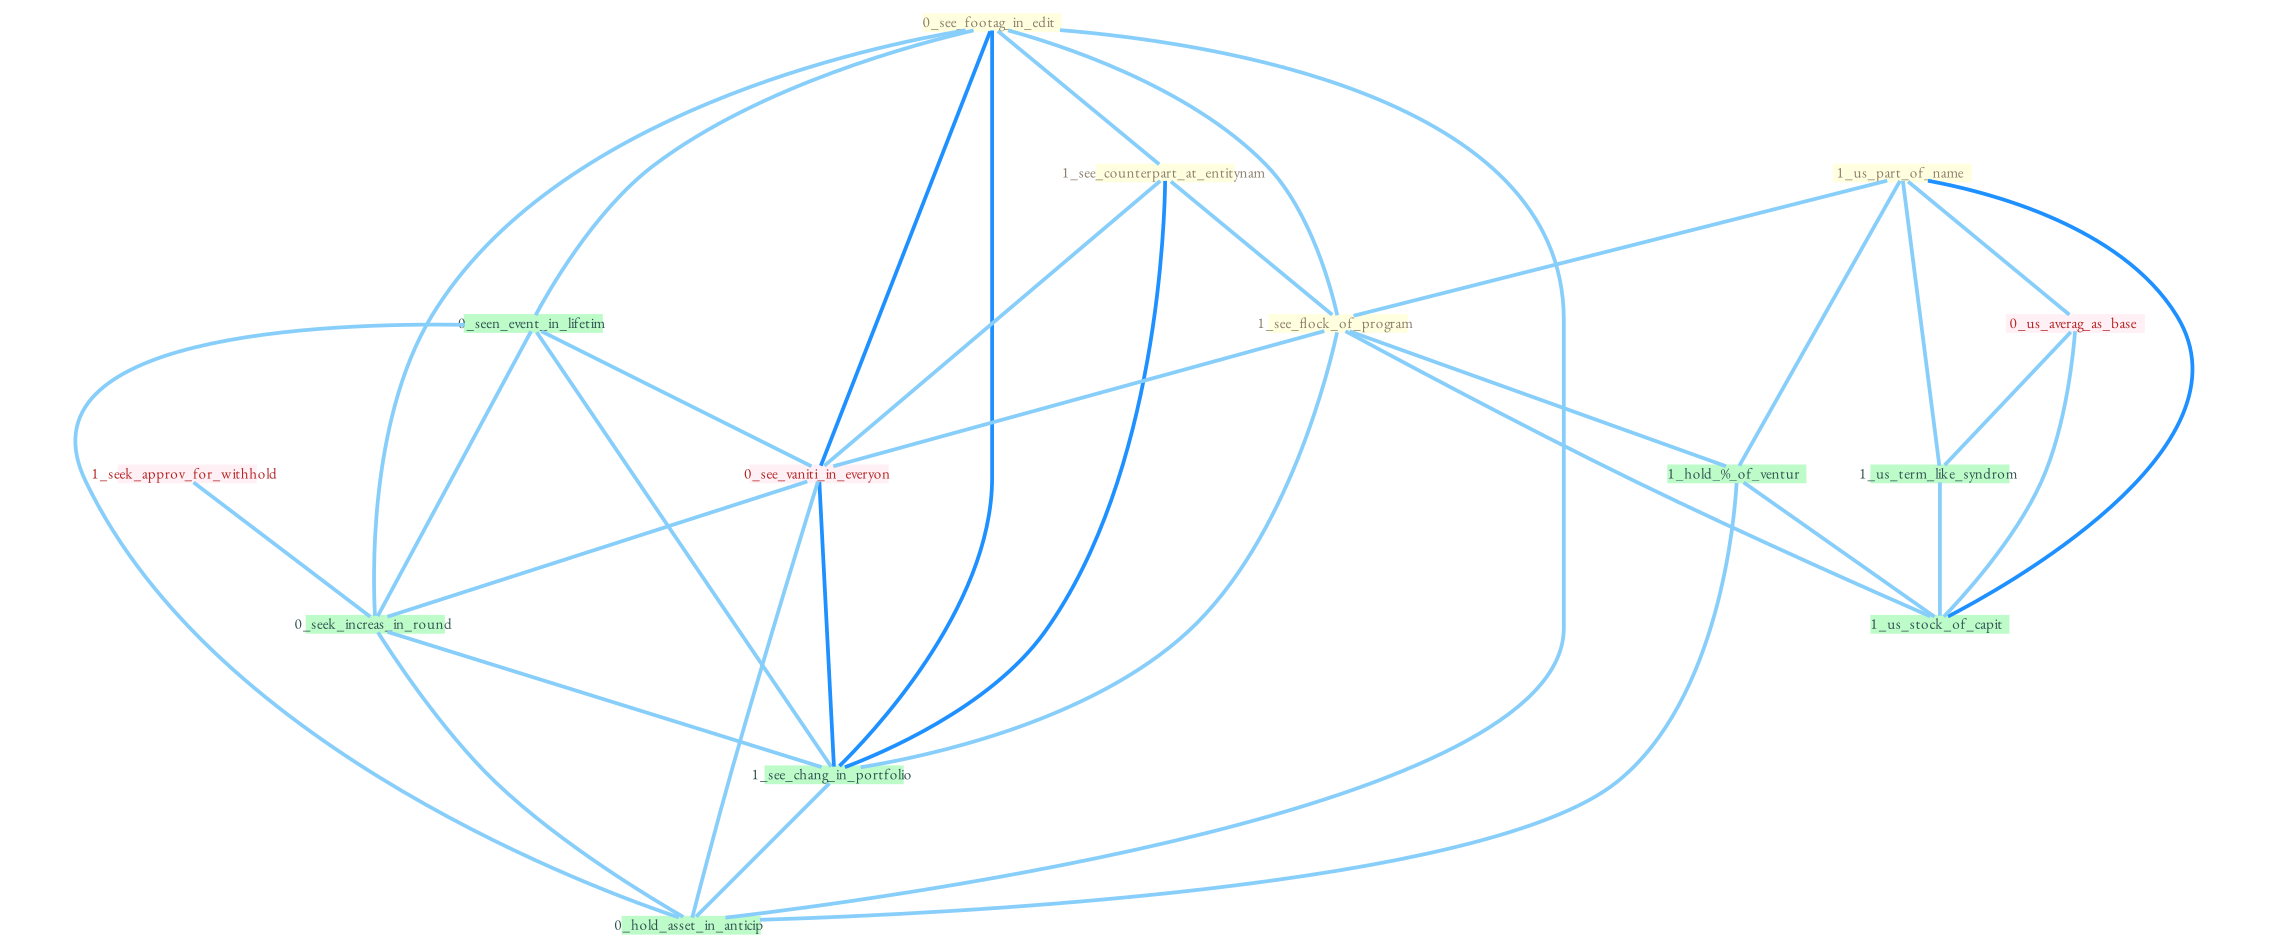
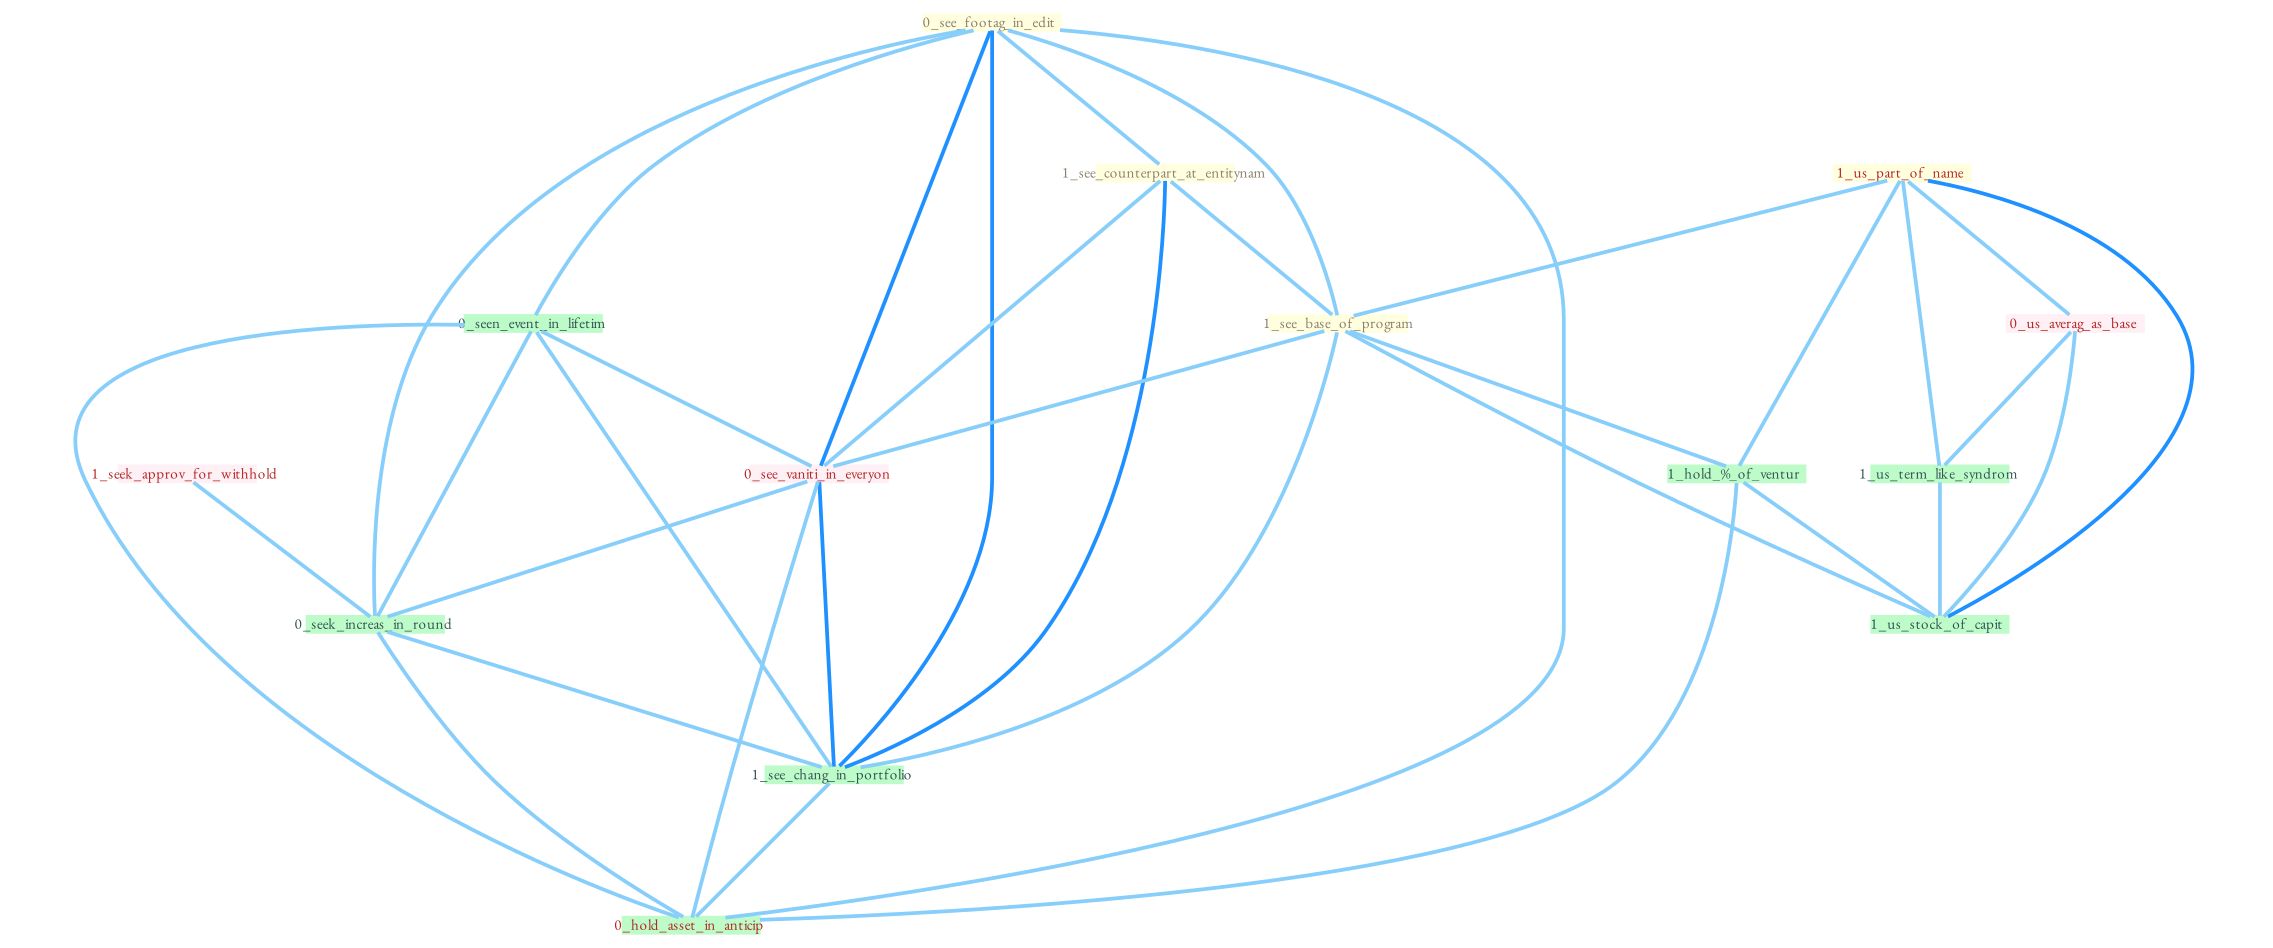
(1902, 173) -> (1902, 173)
(1338, 323) -> (1338, 323)
(691, 925) -> (691, 925)
